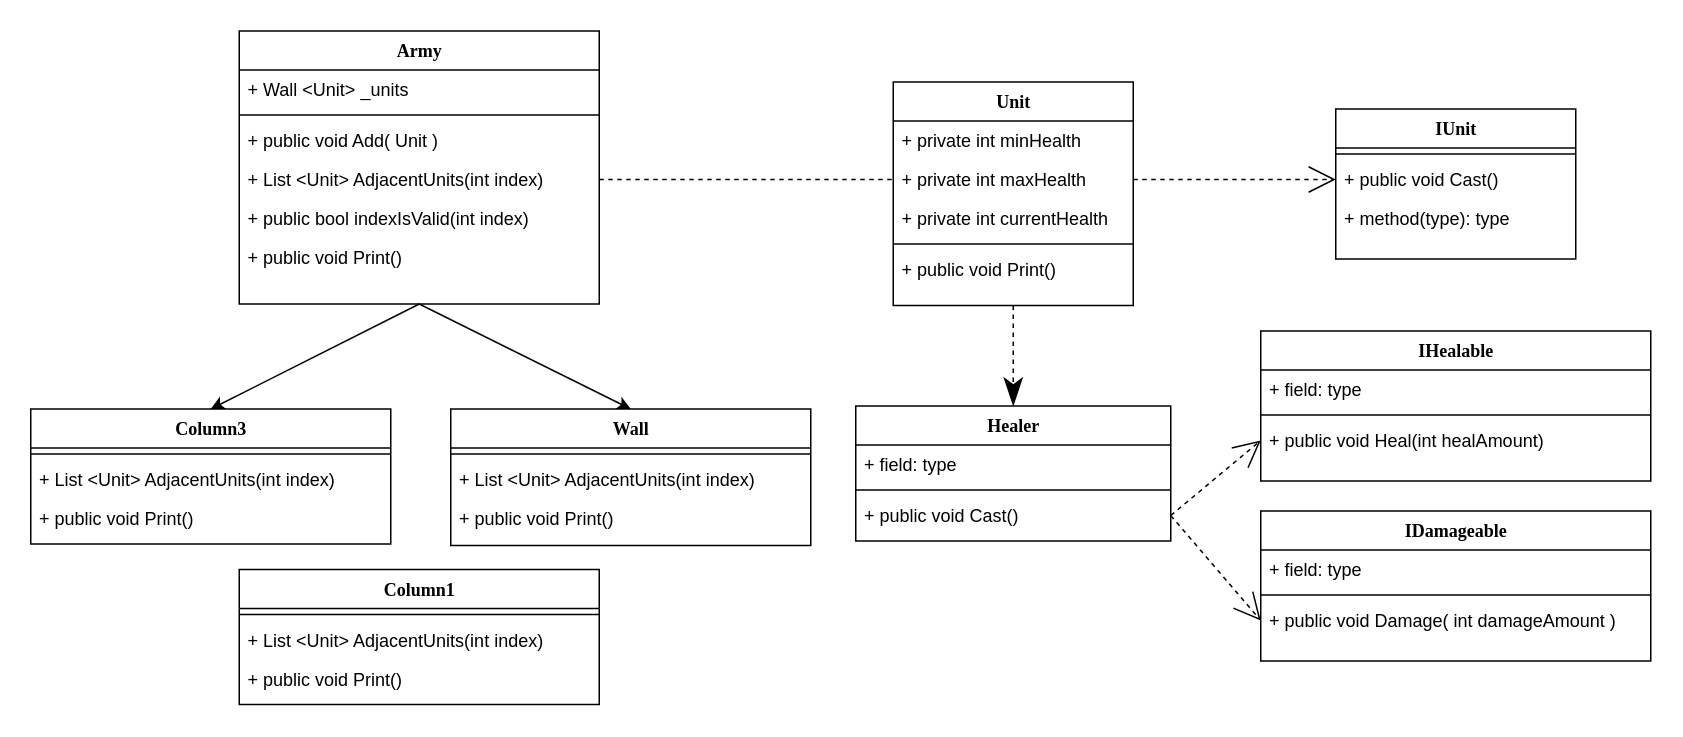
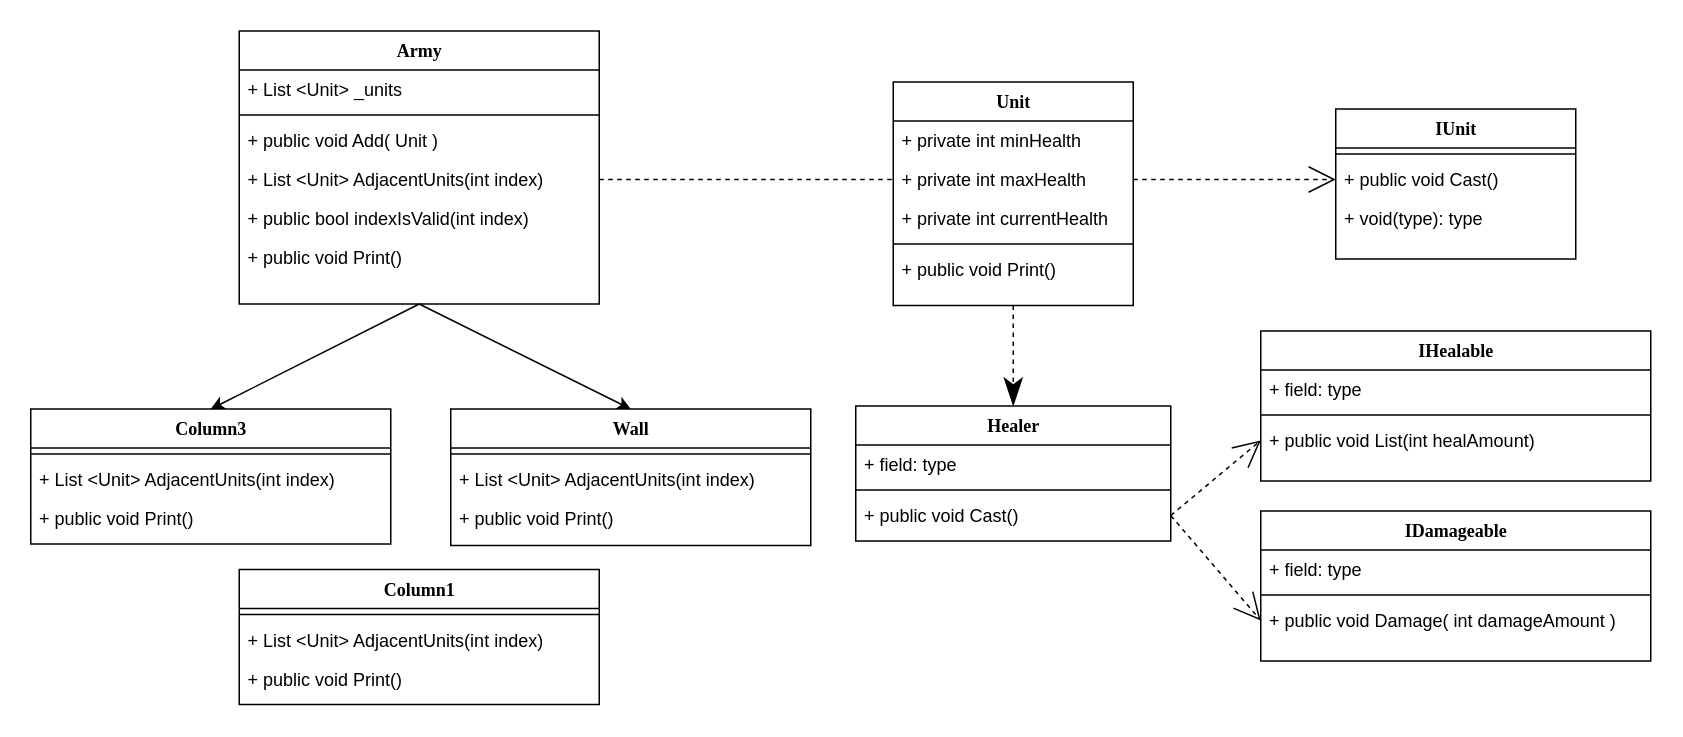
(333, 91) -> (335, 91)
(1439, 220) -> (1426, 220)
(1418, 442) -> (1418, 442)
